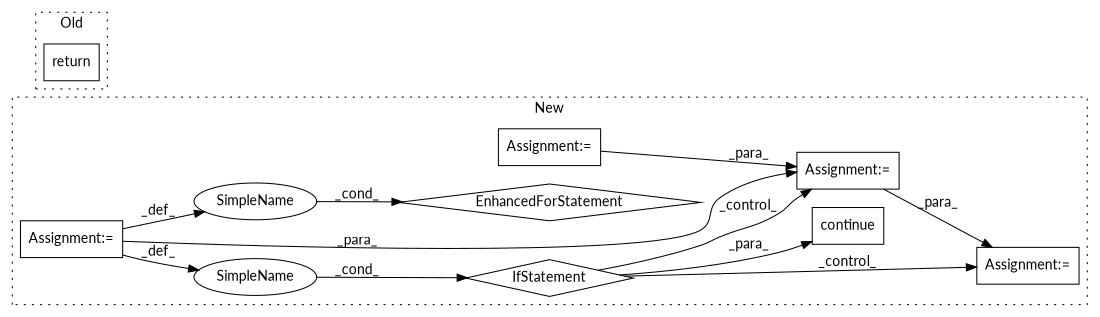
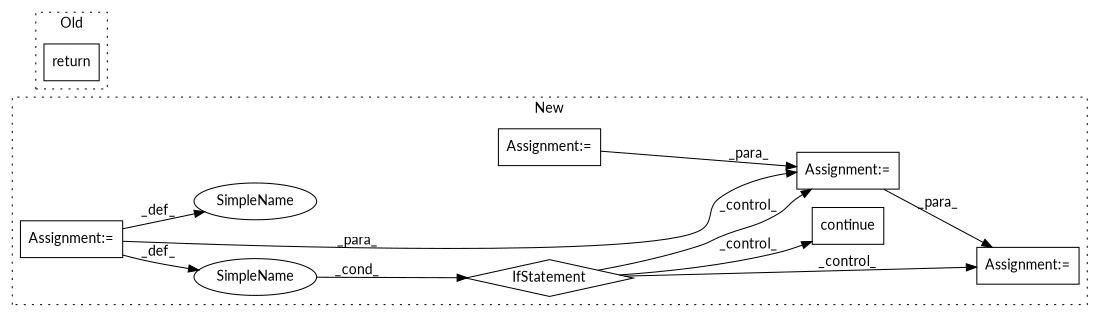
(550, 202) -> none
(749, 245) -> (749, 245)
